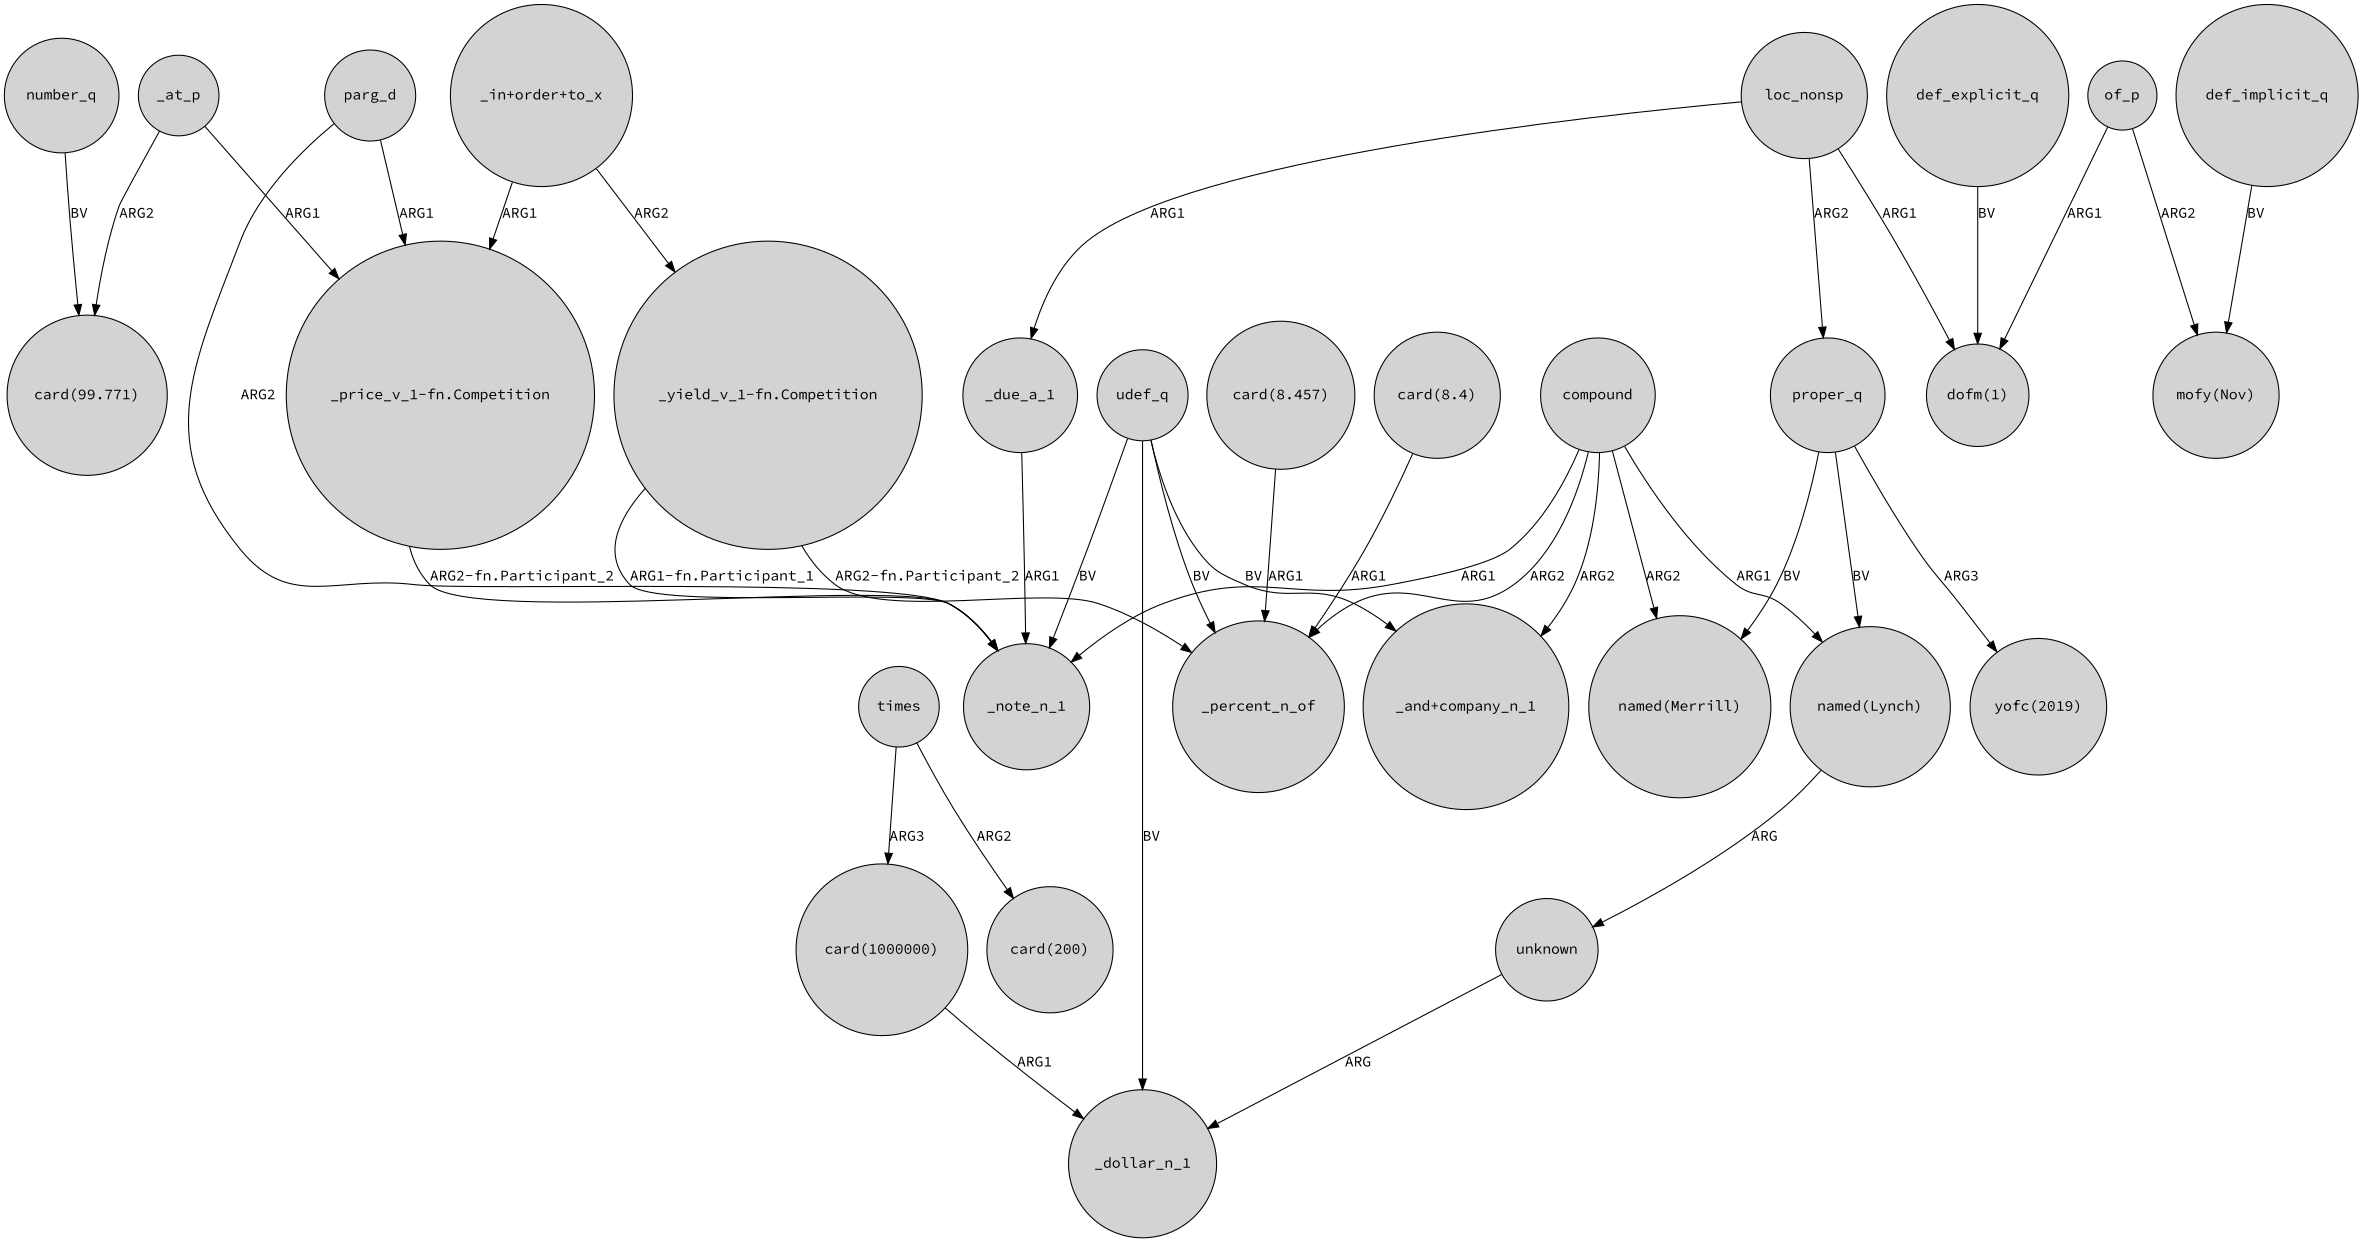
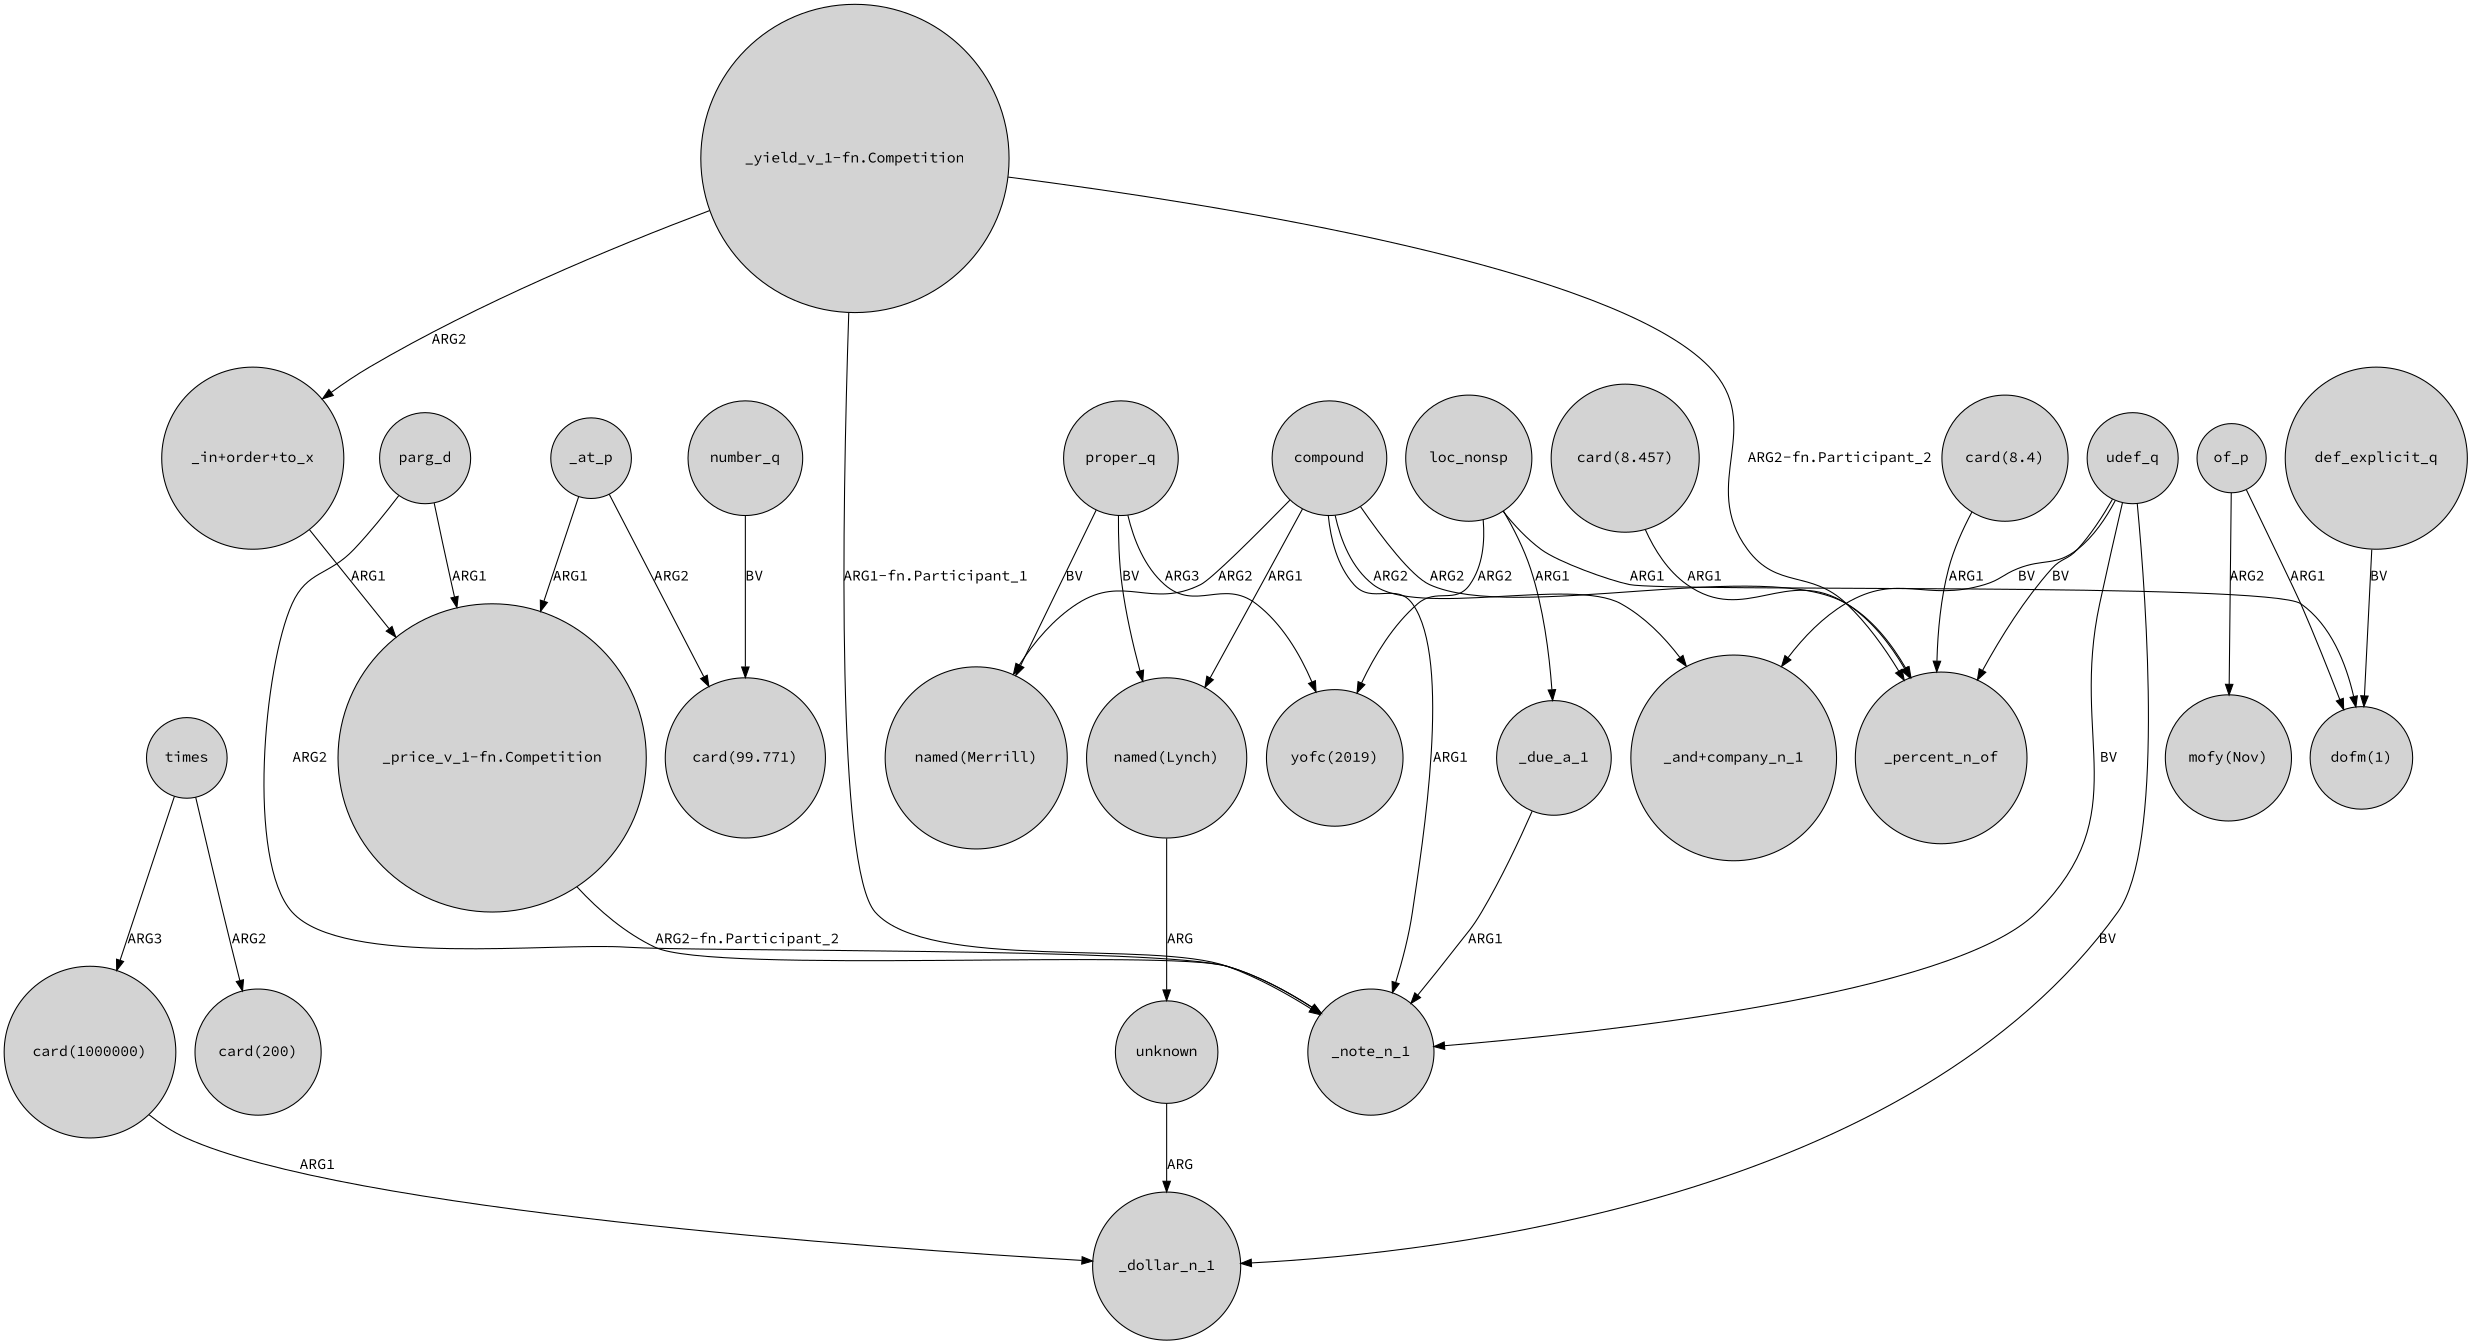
(2267, 96) -> none
(632, 216) -> (516, 292)
(1816, 243) -> (1407, 614)
